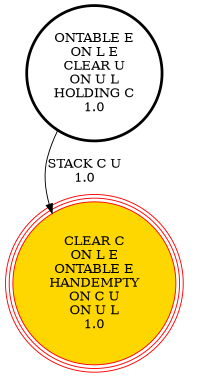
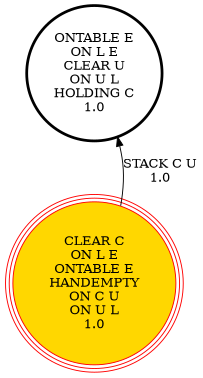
(46, 167) -> (123, 176)
